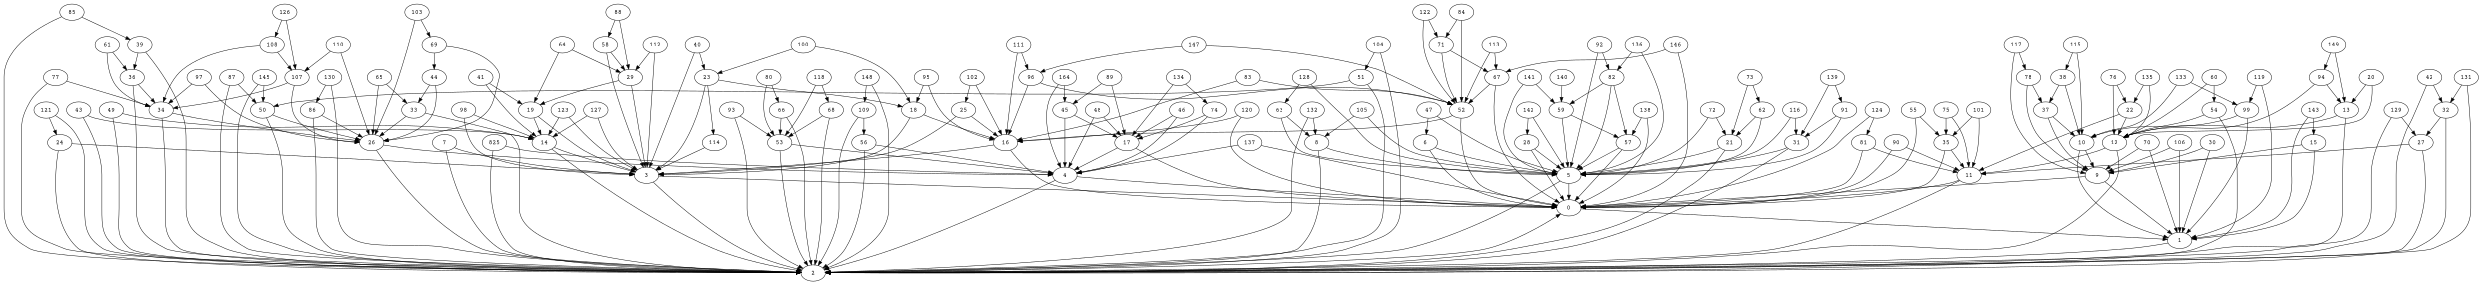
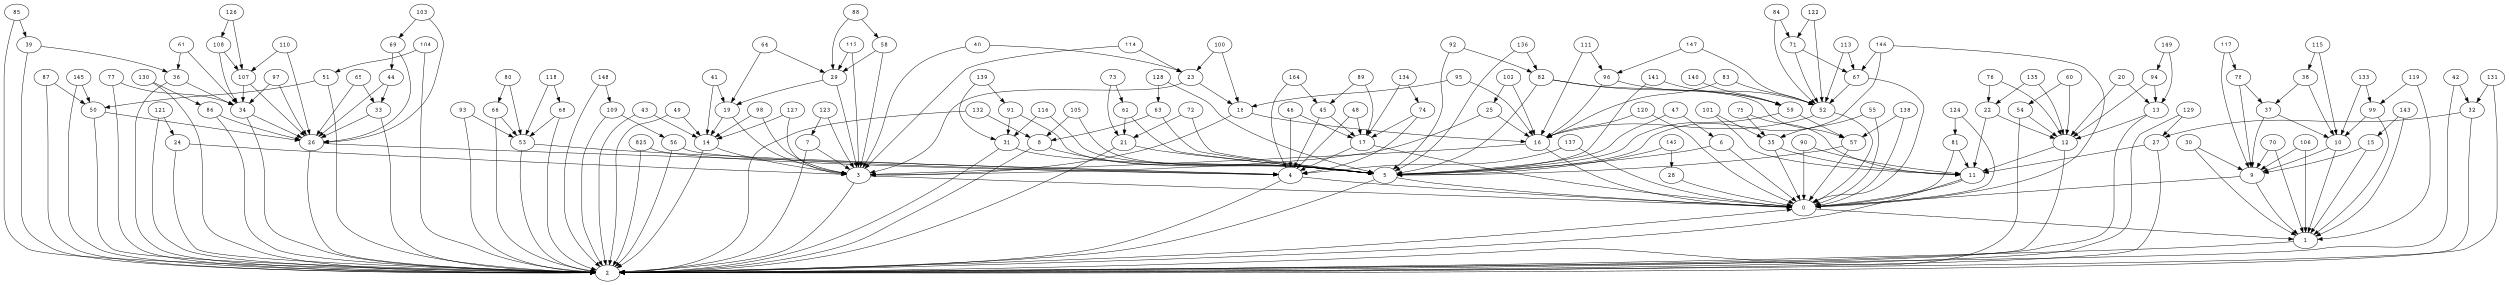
(710, 108) -> (1159, 60)
(555, 124) -> (818, 124)
(1546, 158) -> (1658, 133)
